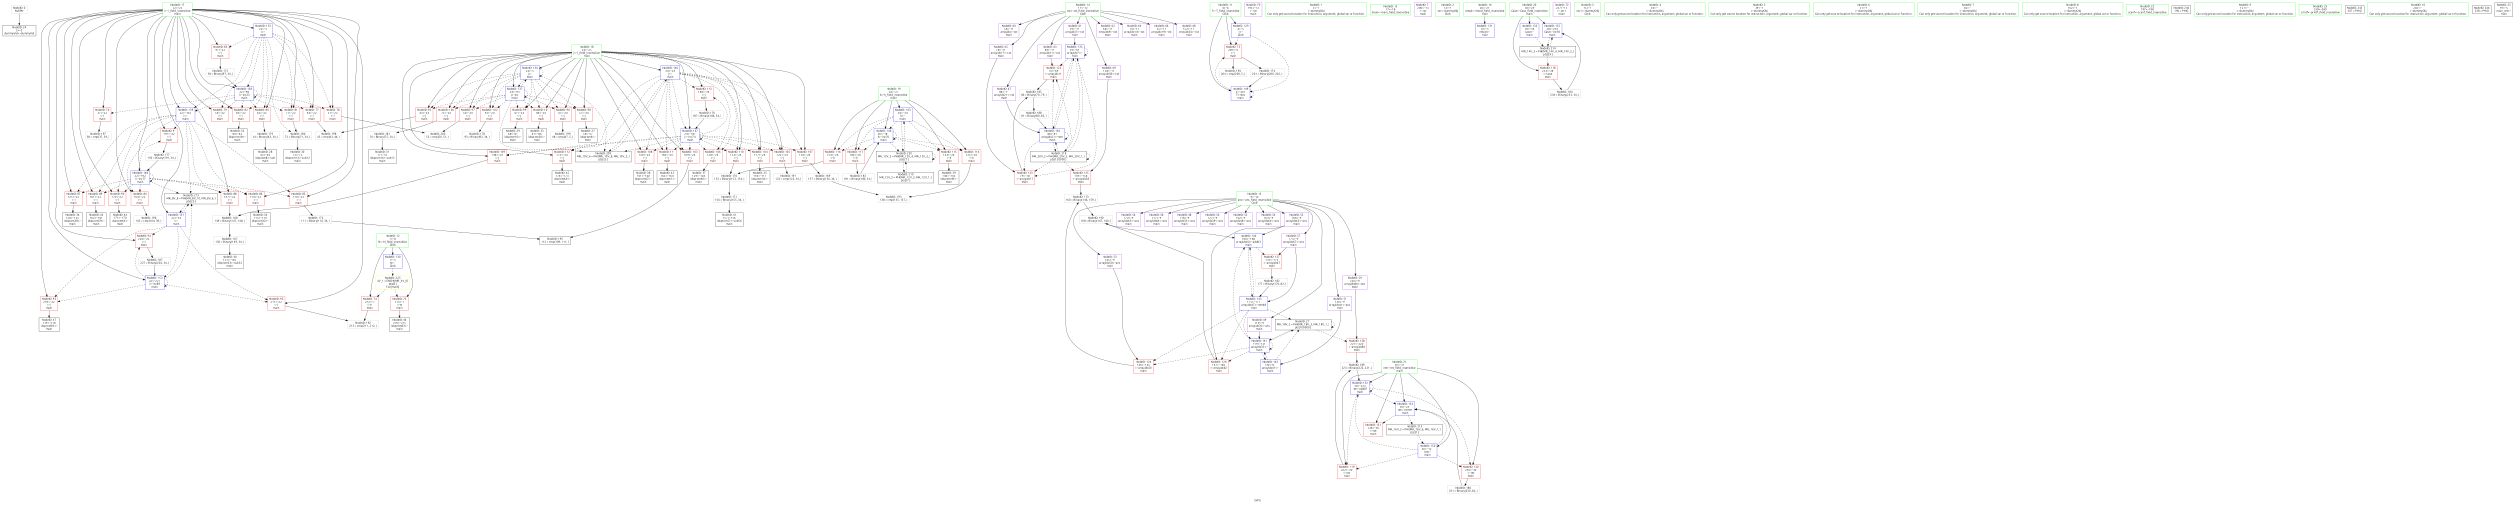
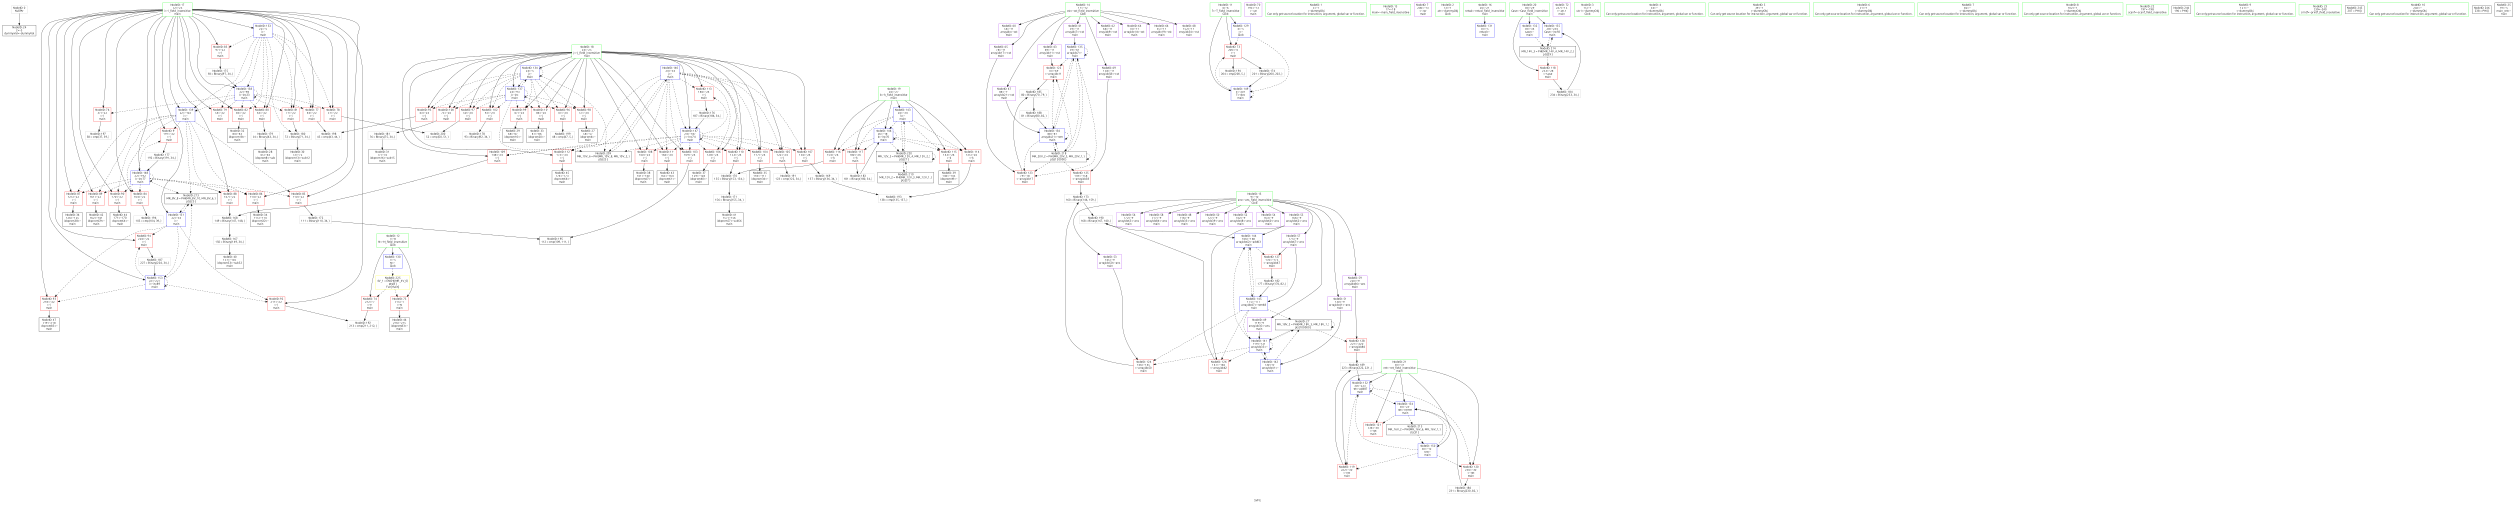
(630, 63) -> none
(700, 67) -> (700, 67)
